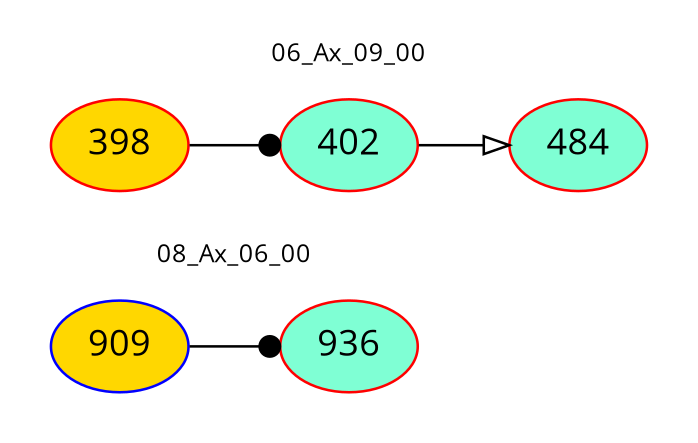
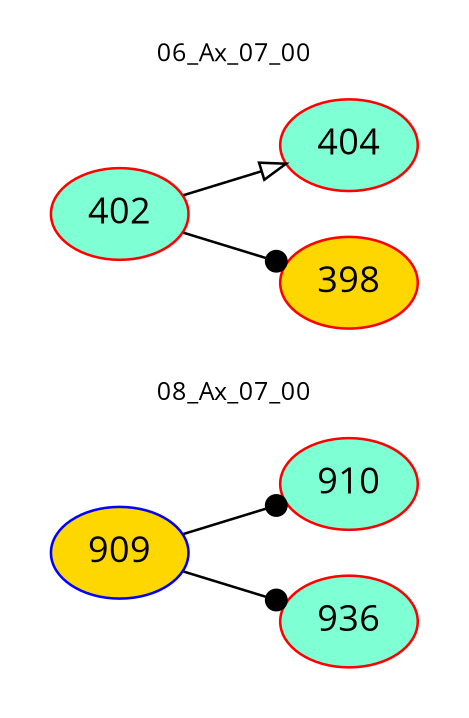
(349, 55) -> (234, 55)
(224, 145) -> (225, 245)
(578, 145) -> (349, 145)
(234, 256) -> (234, 394)
none -> (349, 484)
